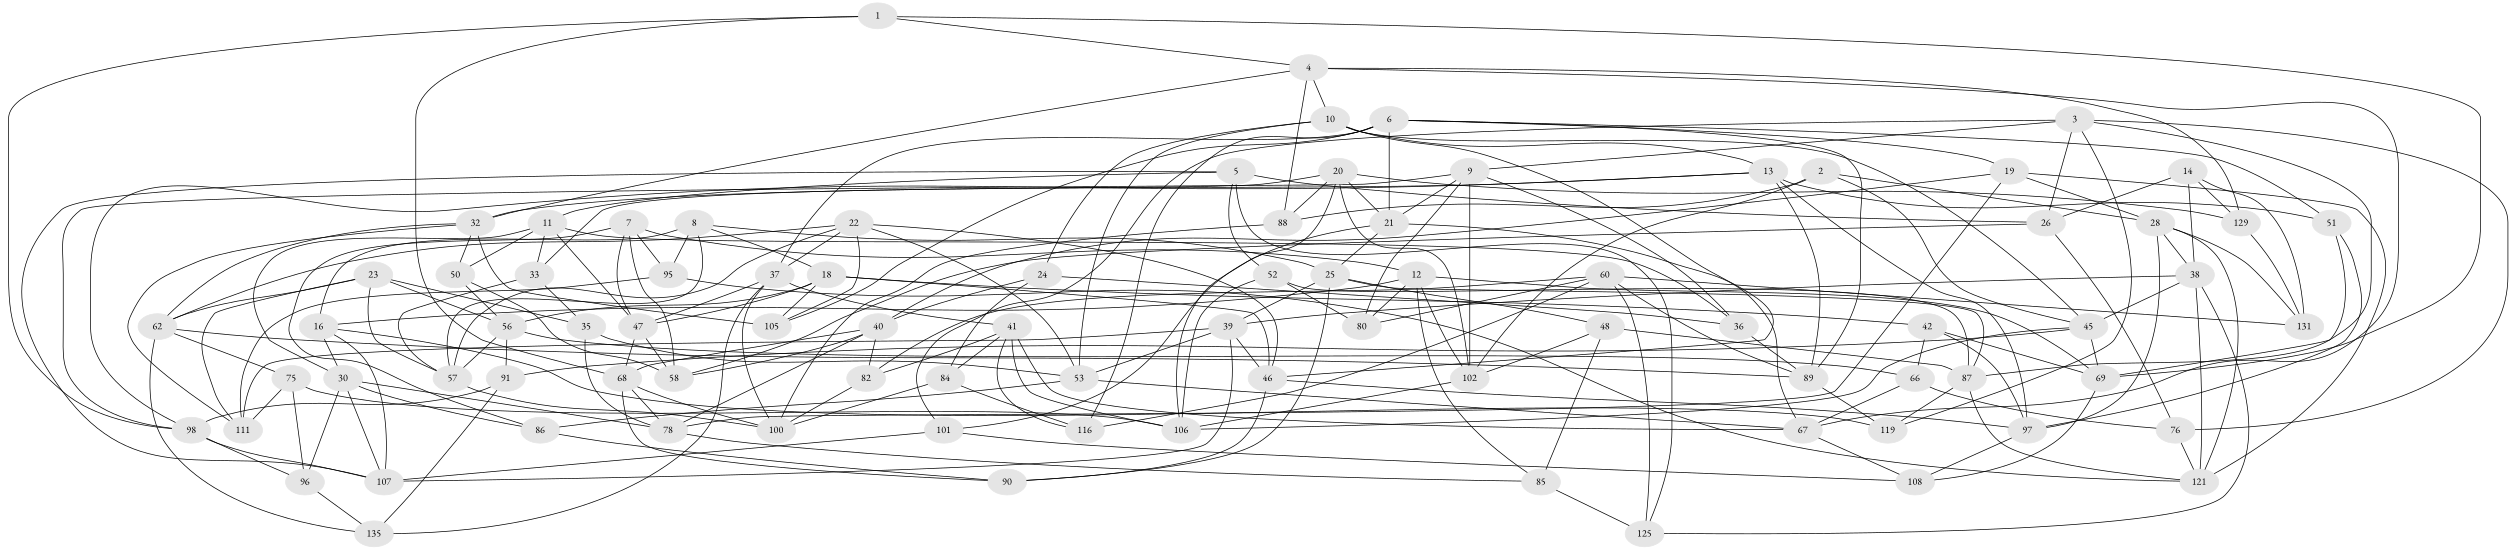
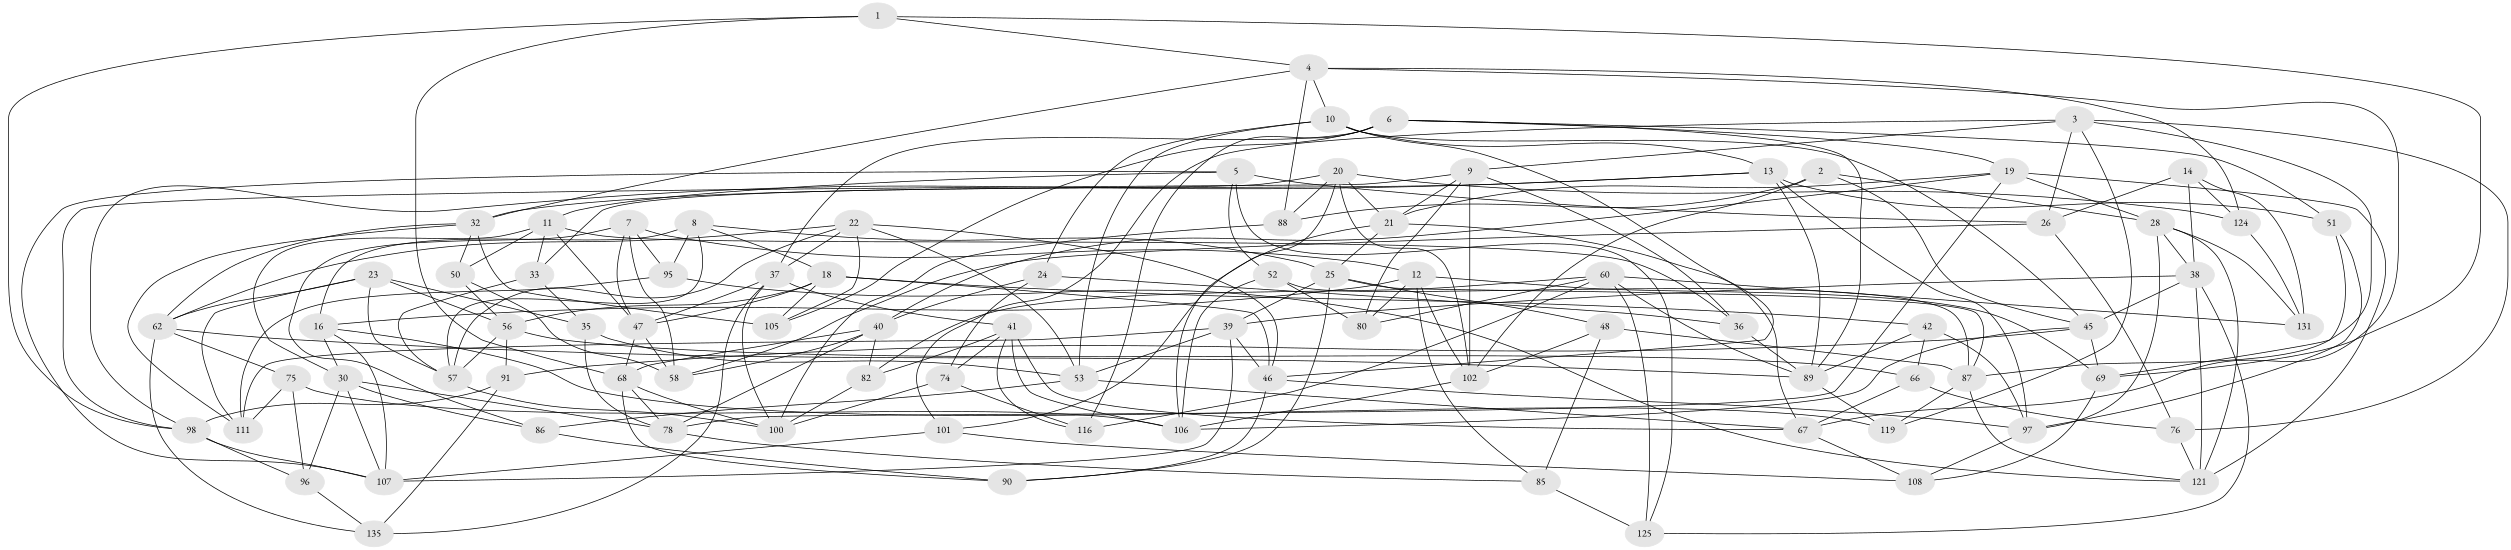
(1389, 171) -> (1696, 187)
(2241, 223) -> (2241, 223)
(2007, 351) -> (1877, 349)
(945, 378) -> (945, 378)
